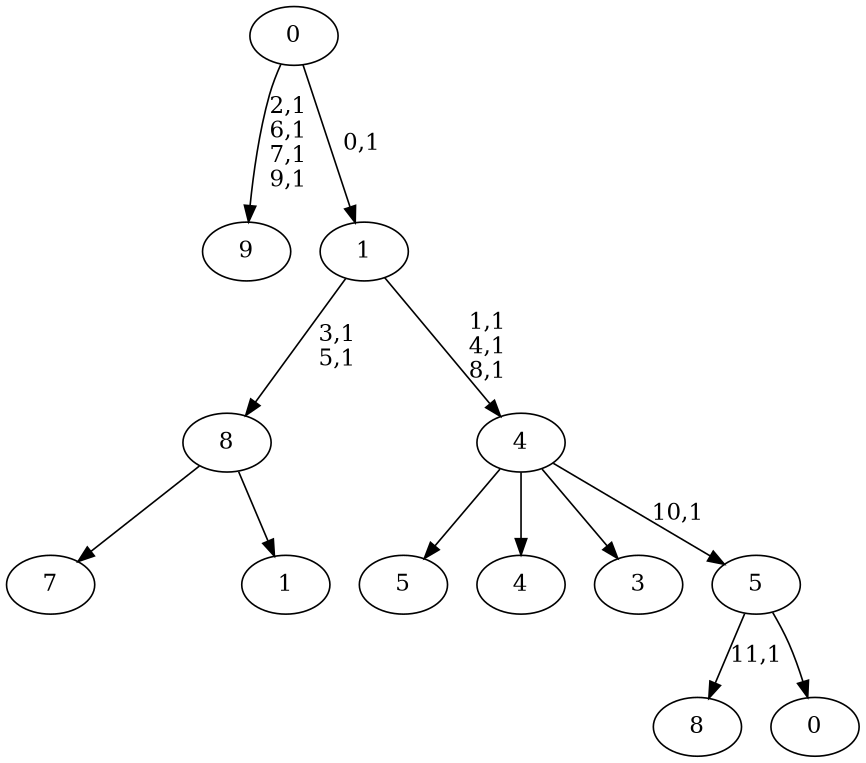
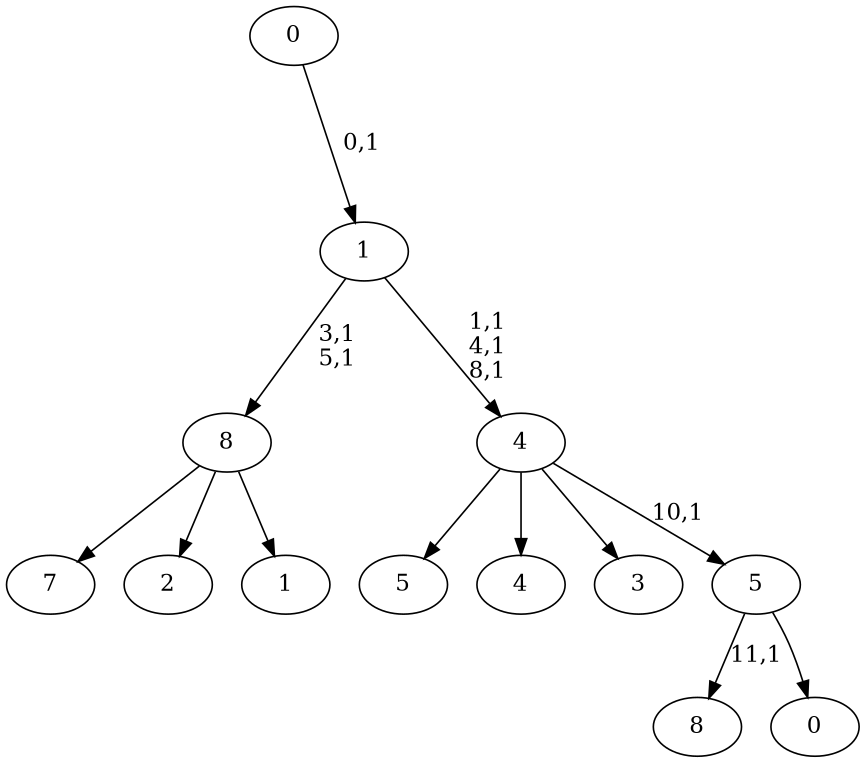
(247, 252) -> none
none -> (168, 585)
